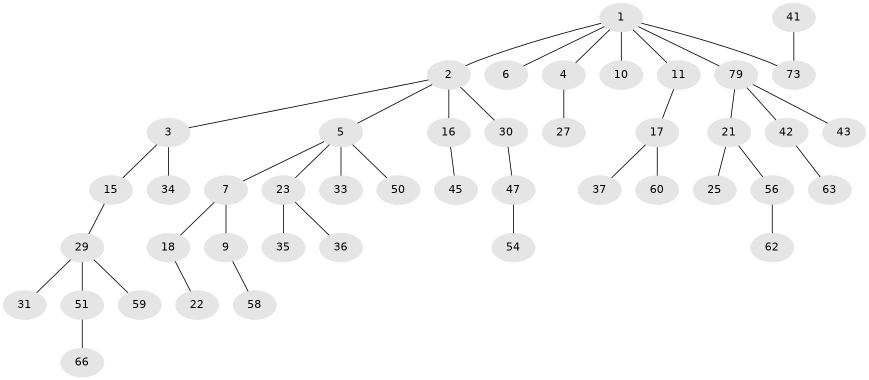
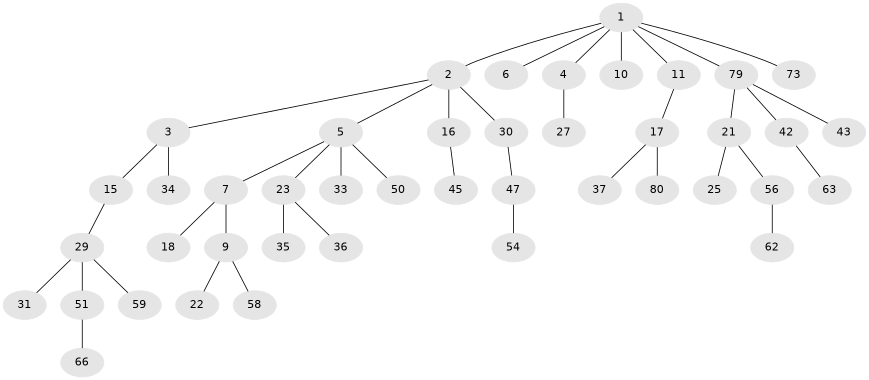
(794, 18) -> none
(657, 190) -> (657, 190)
(183, 276) -> (212, 276)
